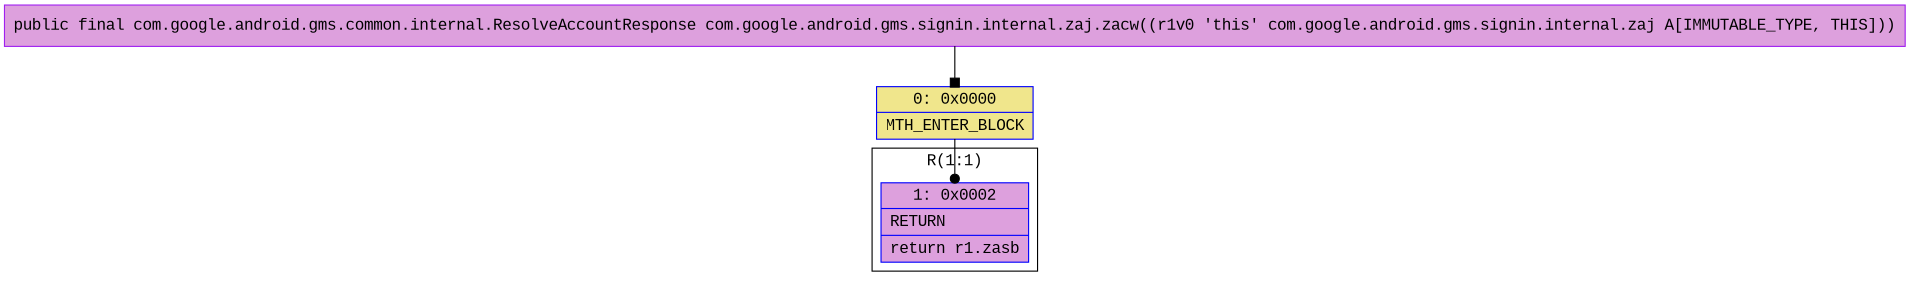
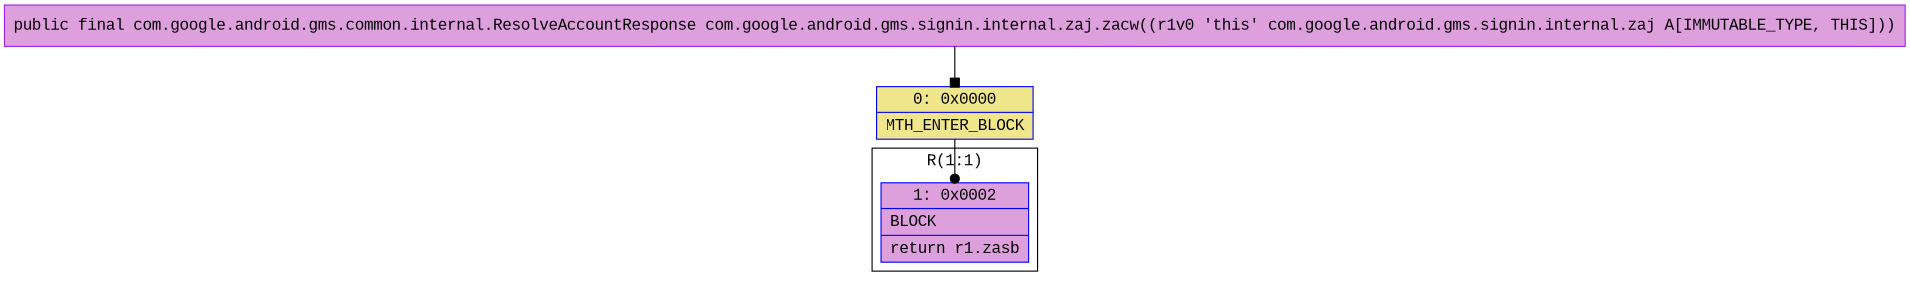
(918, 221) -> (913, 221)
